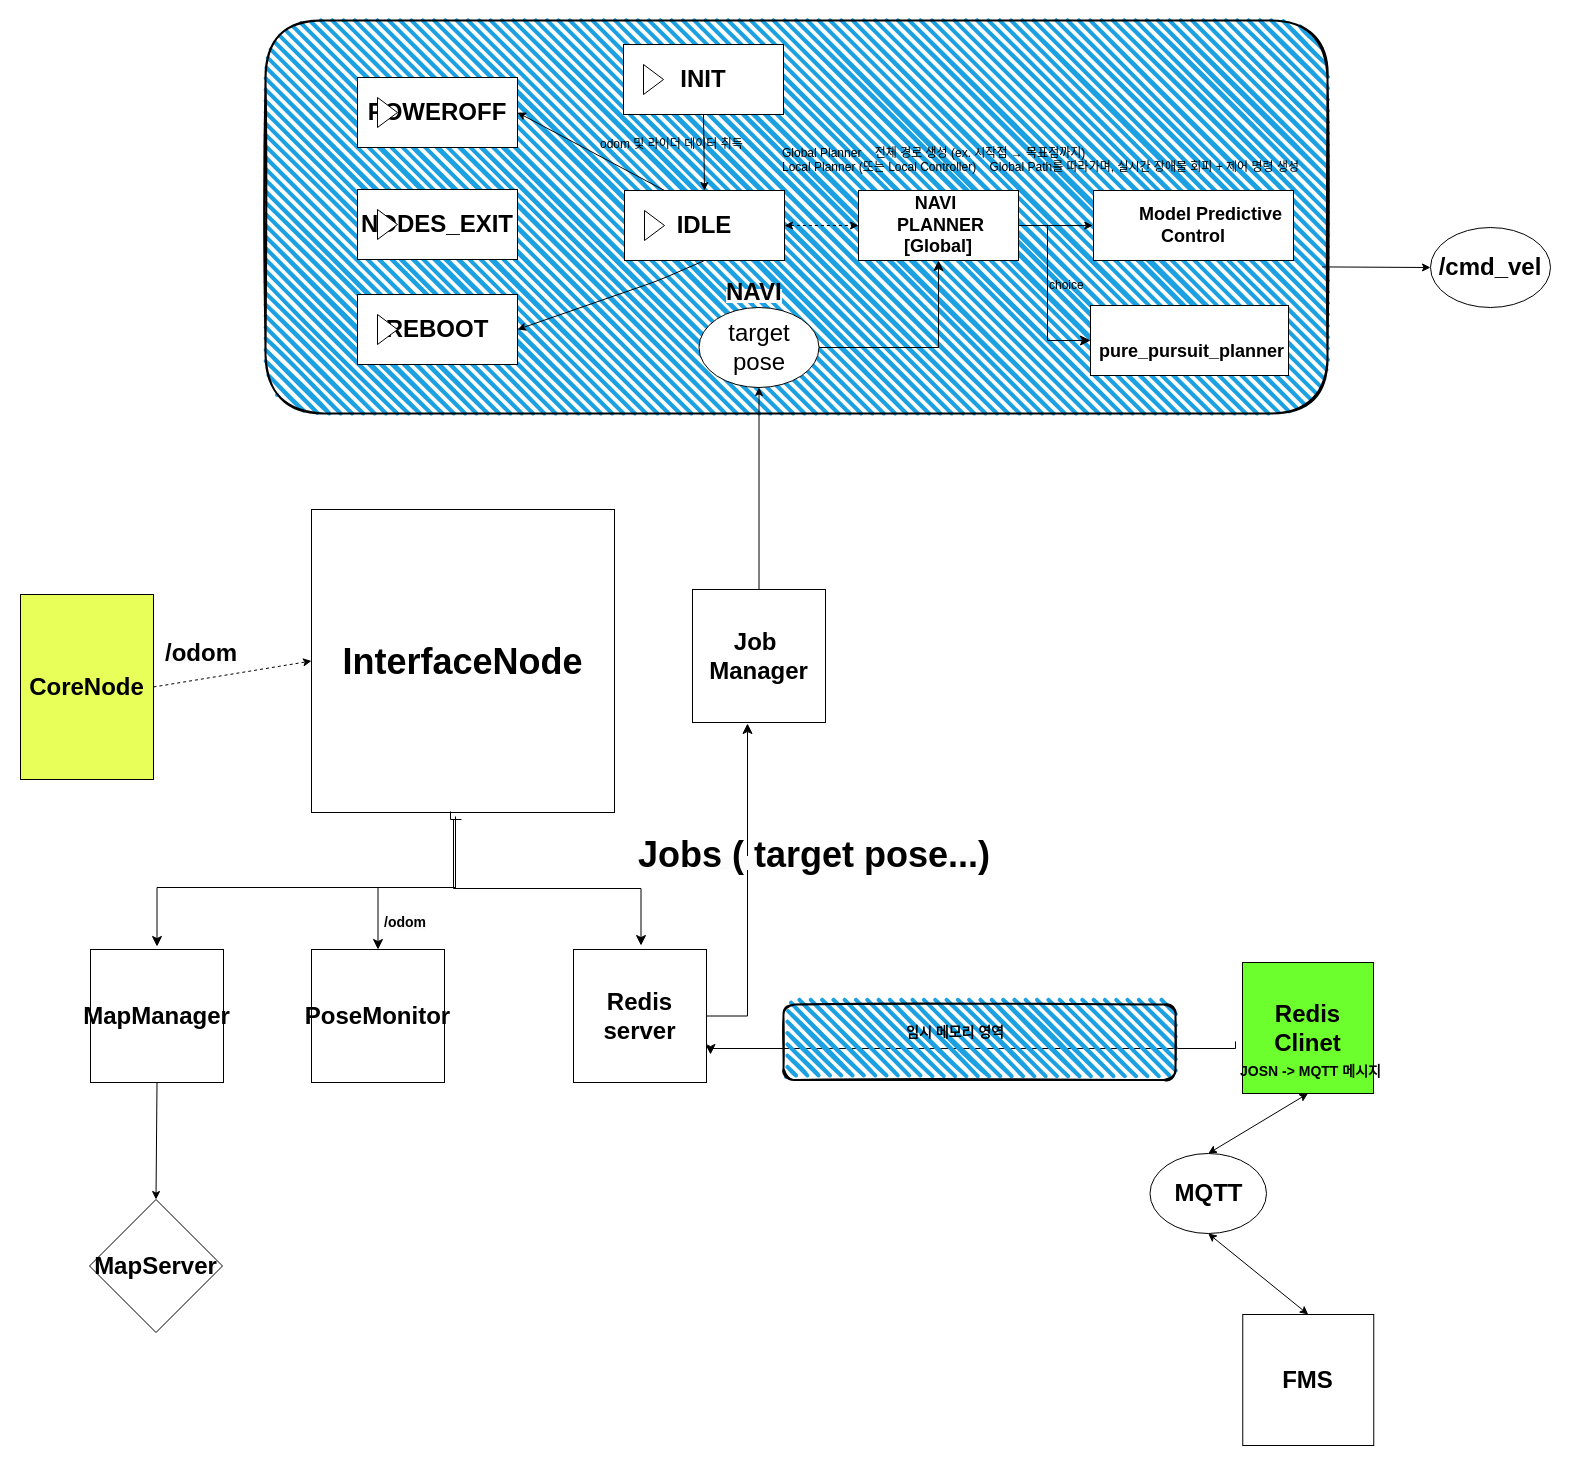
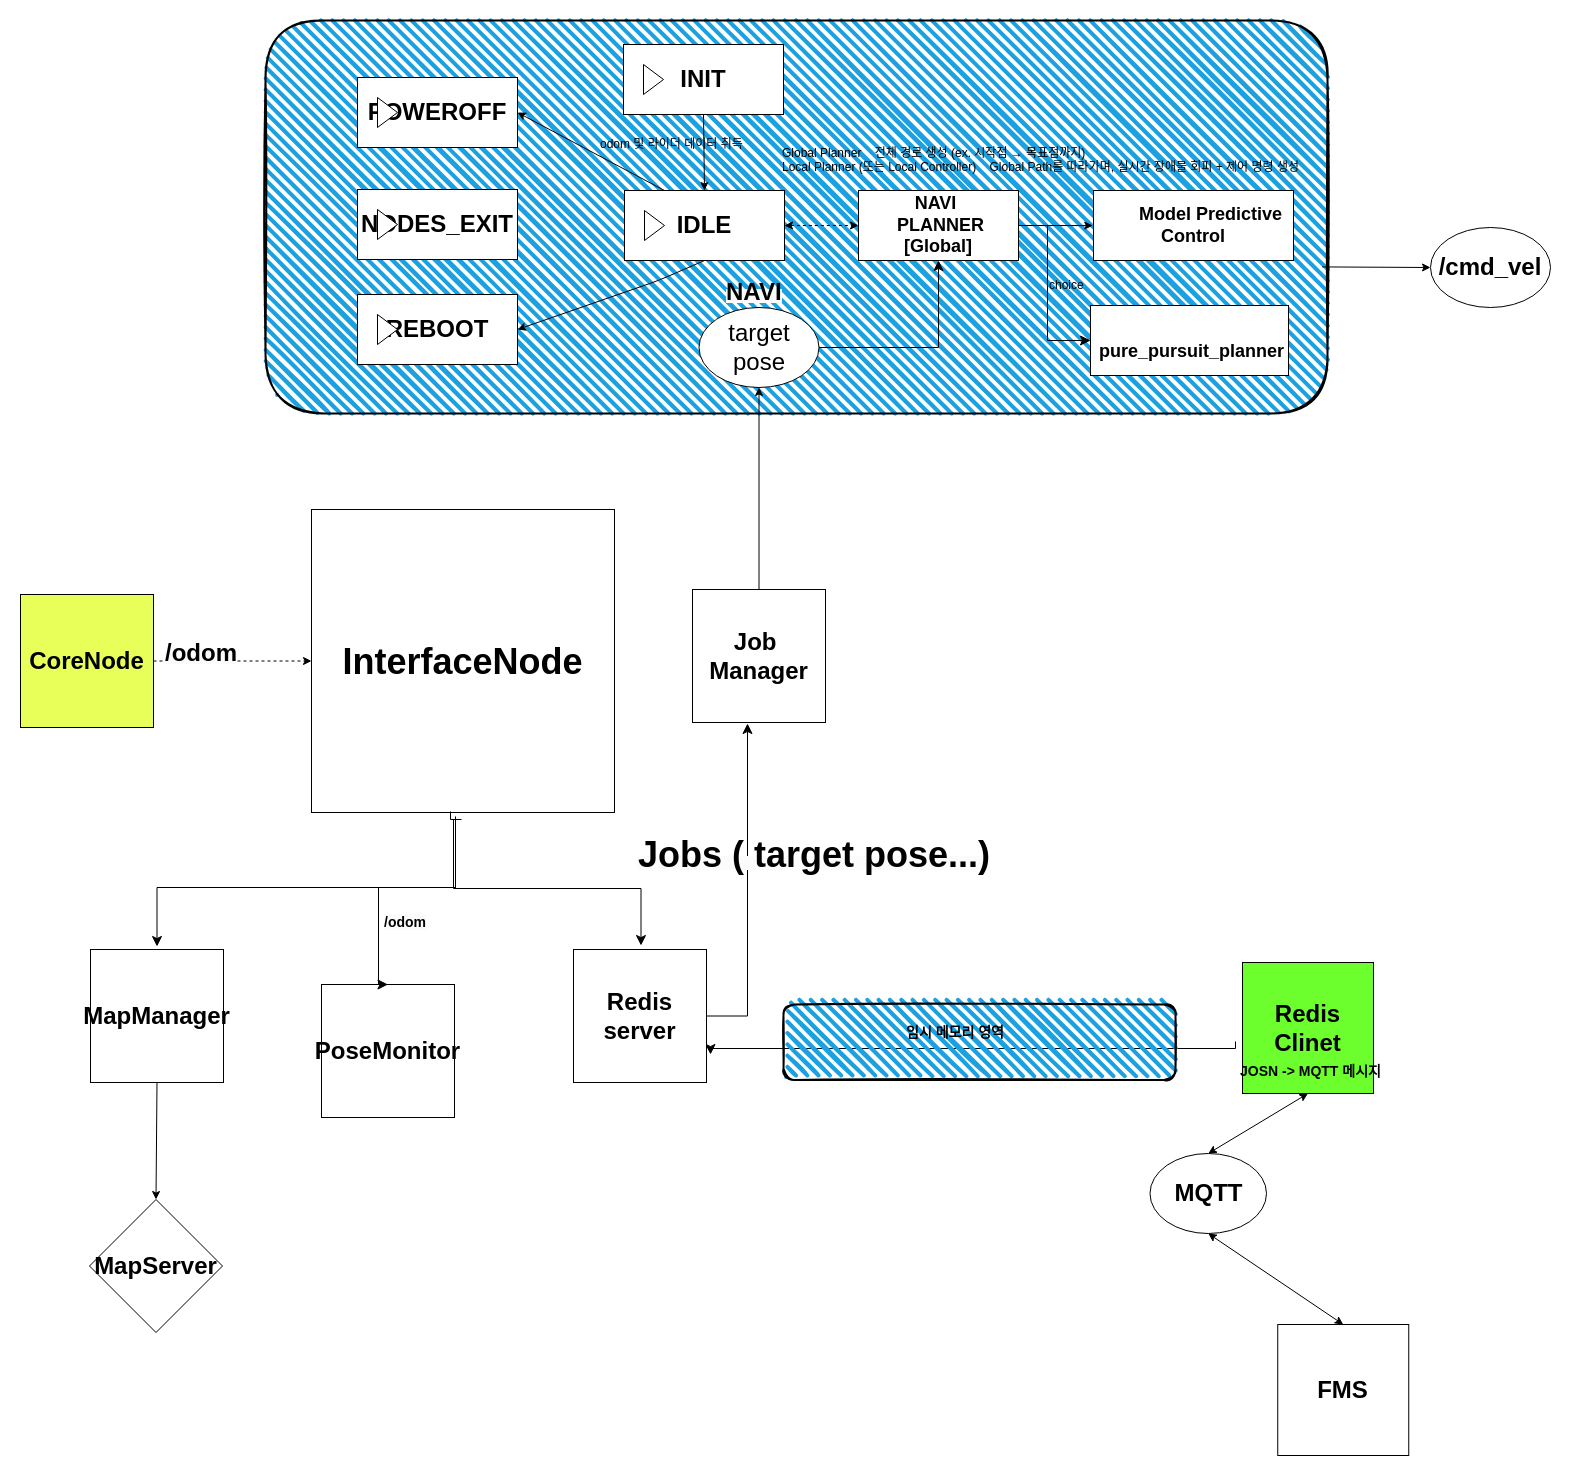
(87, 687) -> (87, 661)
(378, 1016) -> (388, 1051)
(1308, 1380) -> (1343, 1390)
